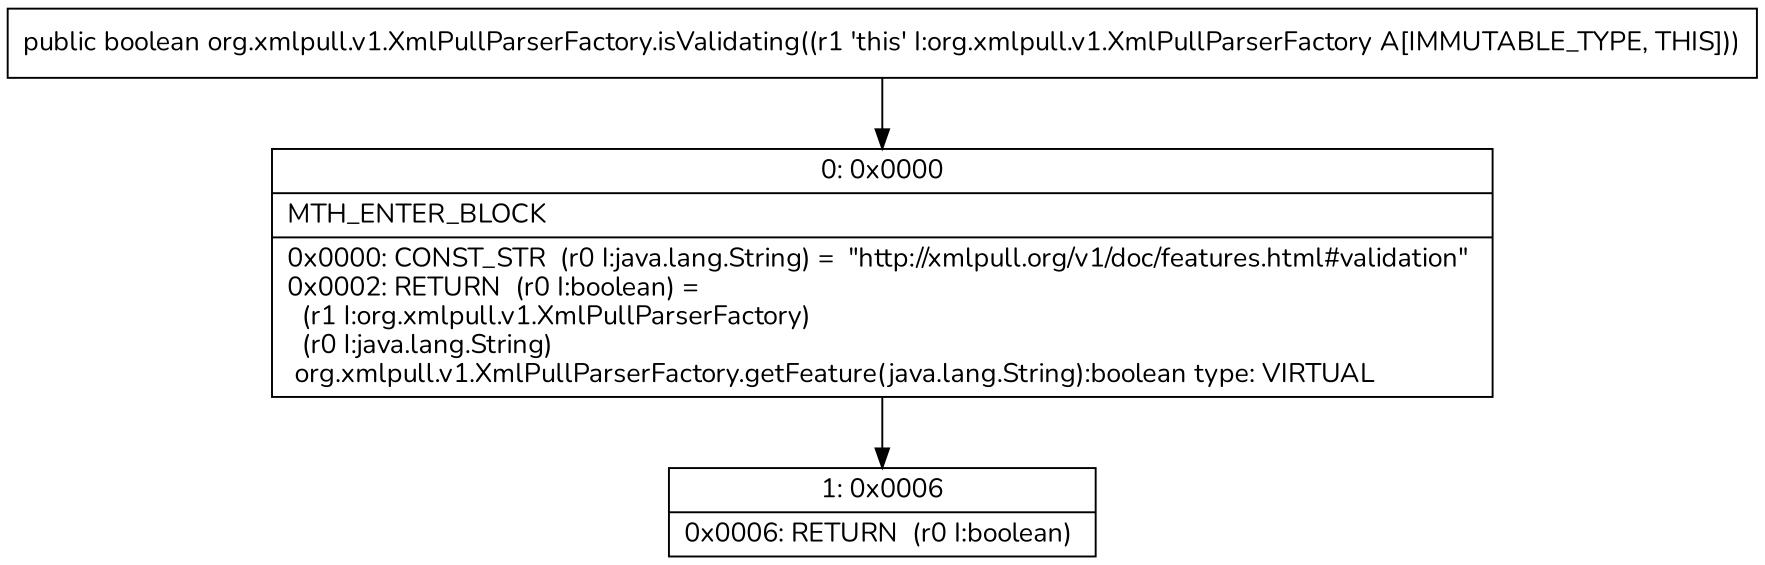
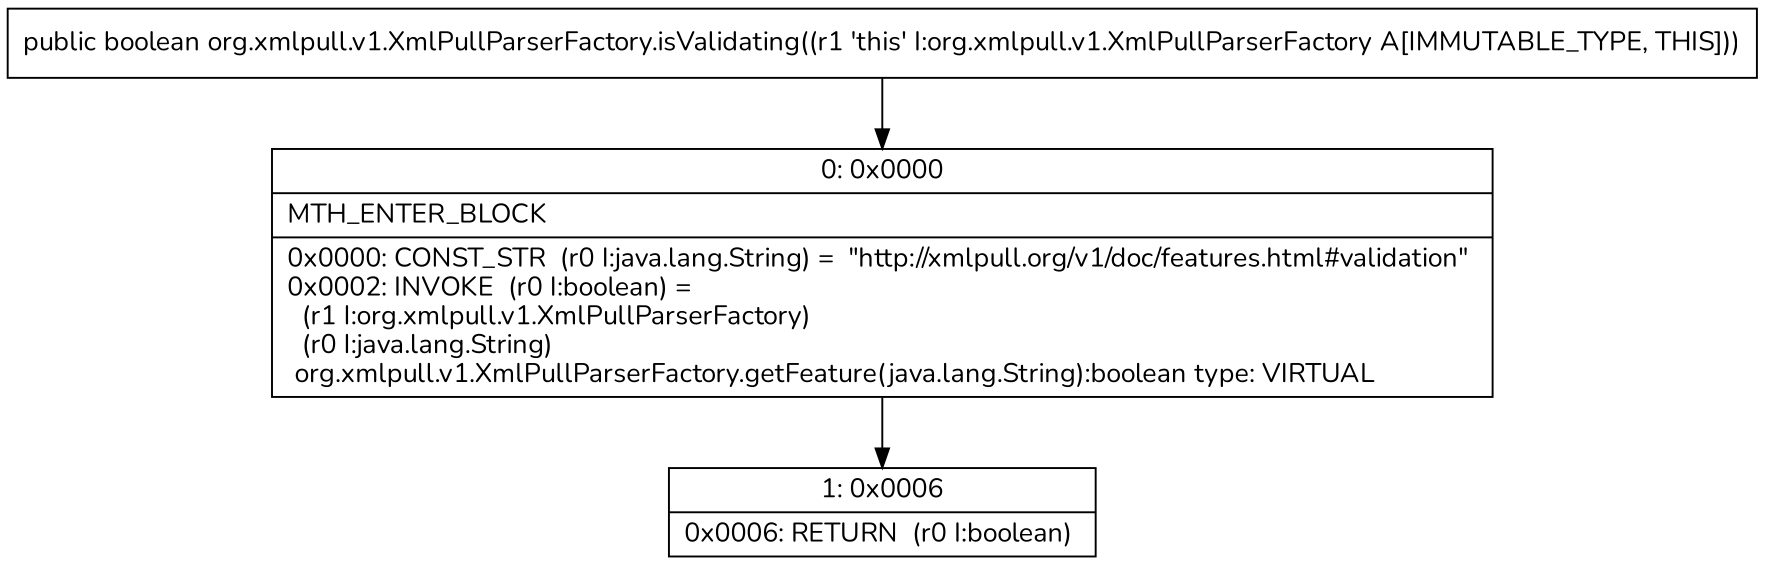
(497, 287) -> (493, 287)
